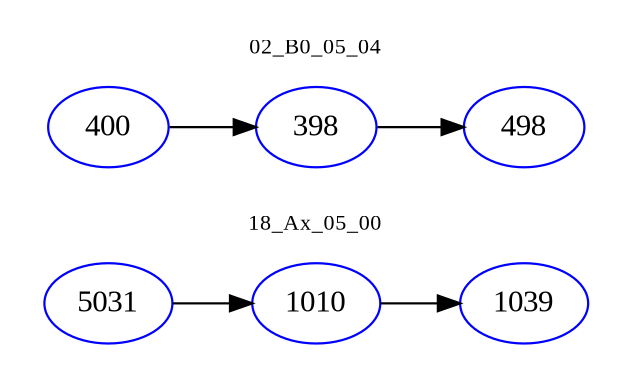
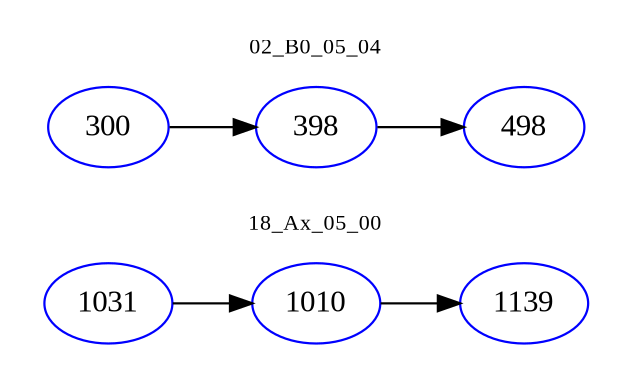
(108, 127) -> (108, 127)
(108, 303) -> (108, 303)
(524, 303) -> (524, 303)
